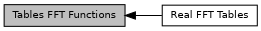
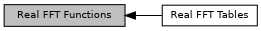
(65, 16) -> (65, 16)
